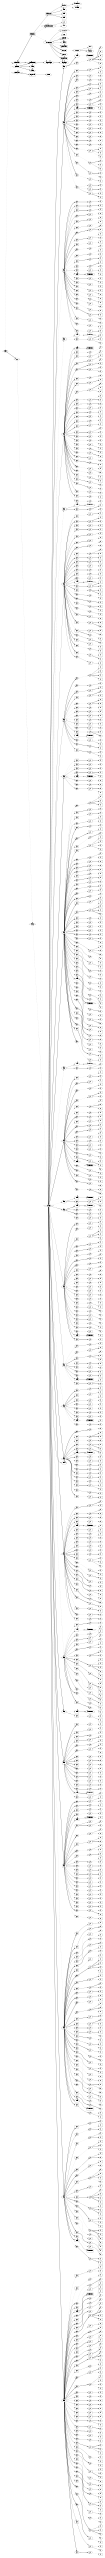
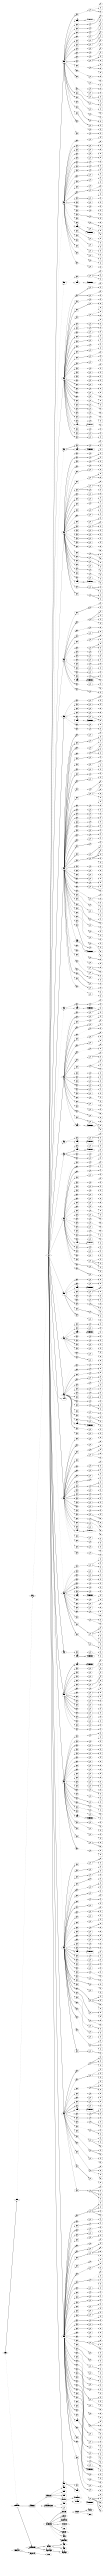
(24, 65) -> (41, 2547)
(49, 1206) -> (49, 1255)
